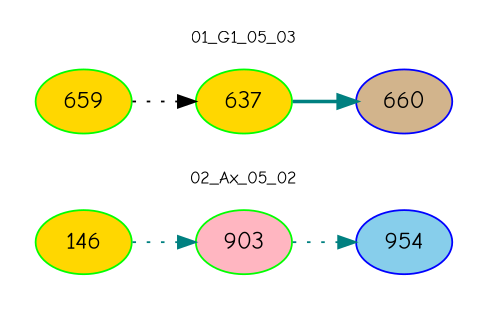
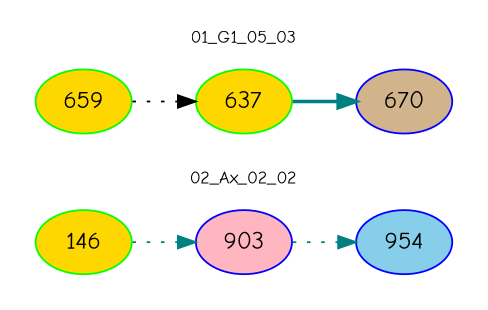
(404, 101) -> (404, 101)
(244, 179) -> (244, 179)
(244, 242) -> (244, 242)
